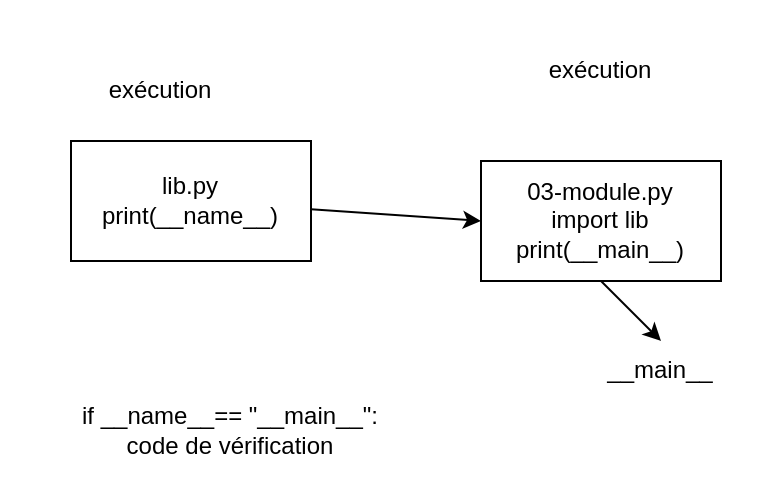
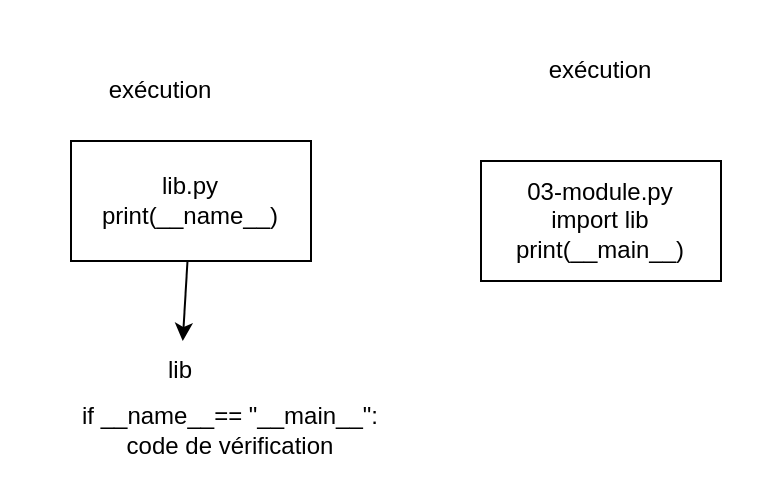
(389, 215) -> none
none -> (186, 294)
(627, 307) -> none
none -> (181, 371)
(661, 371) -> none
